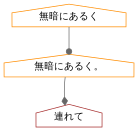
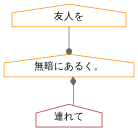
(69, 17) -> (69, 17)
(64, 87) -> (74, 95)
